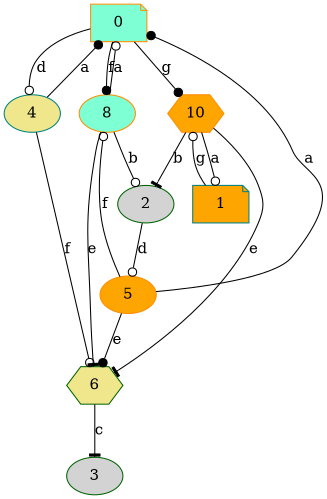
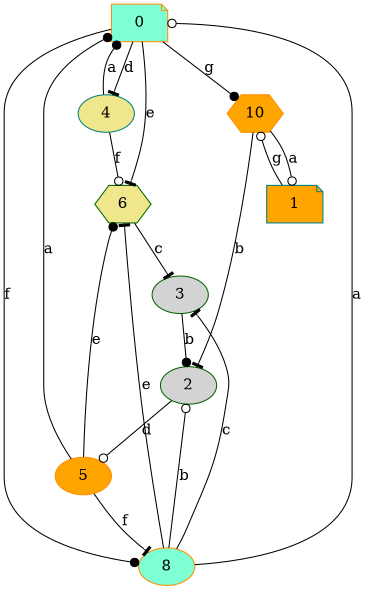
(49, 47) -> (124, 66)
(100, 210) -> (117, 523)
(235, 263) -> (146, 112)
none -> (184, 336)
none -> (221, 432)
